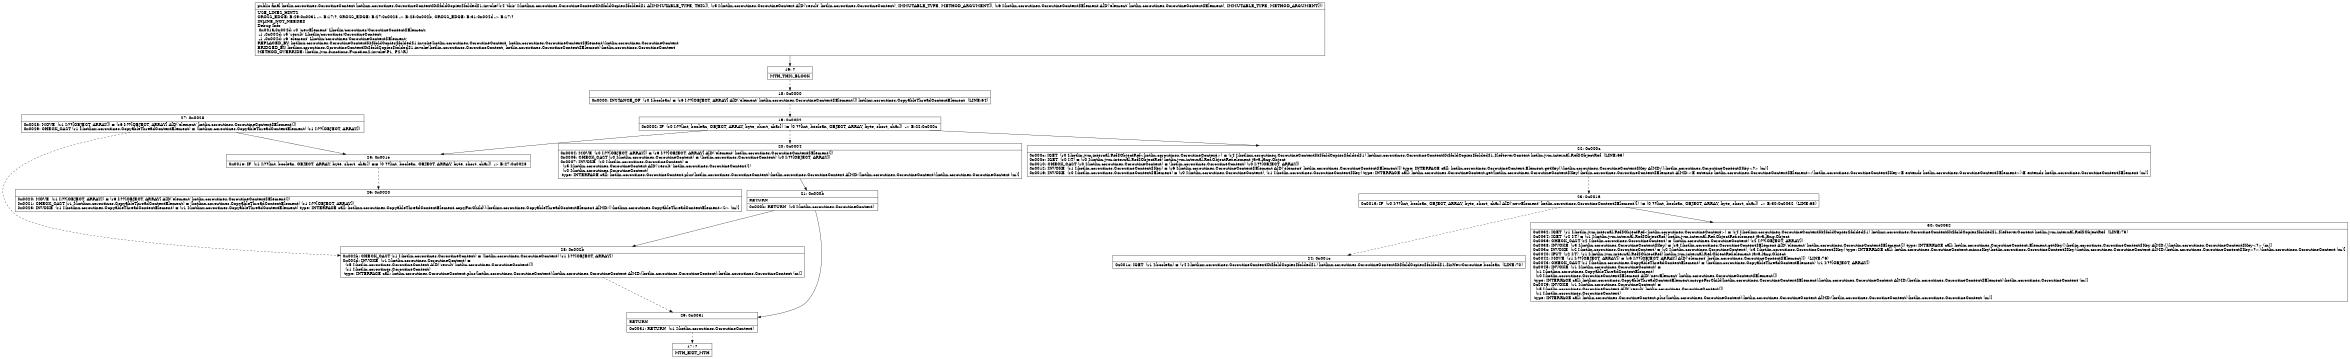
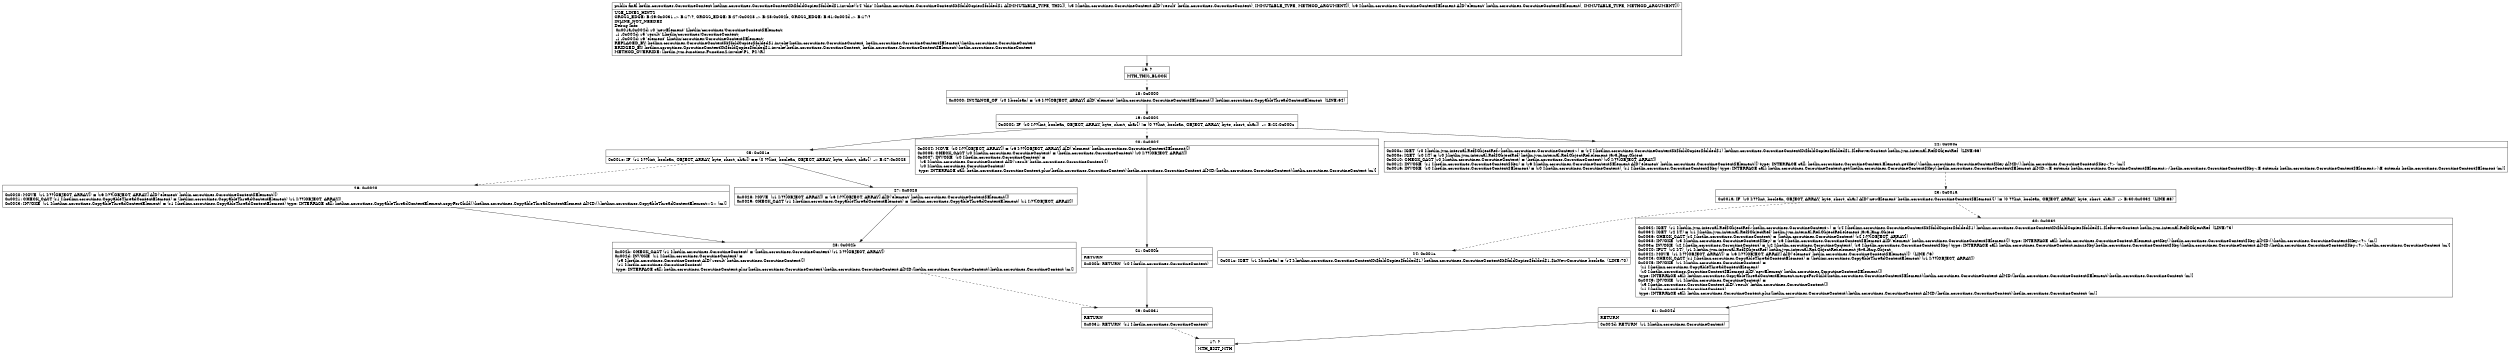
(790, 109) -> (1147, 108)
(290, 143) -> (826, 175)
(1668, 215) -> (1967, 210)
(705, 228) -> (586, 224)
(89, 235) -> (879, 223)
none -> (1664, 318)
